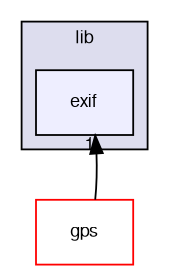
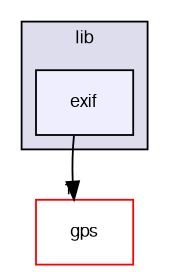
(97, 177) -> (73, 161)
